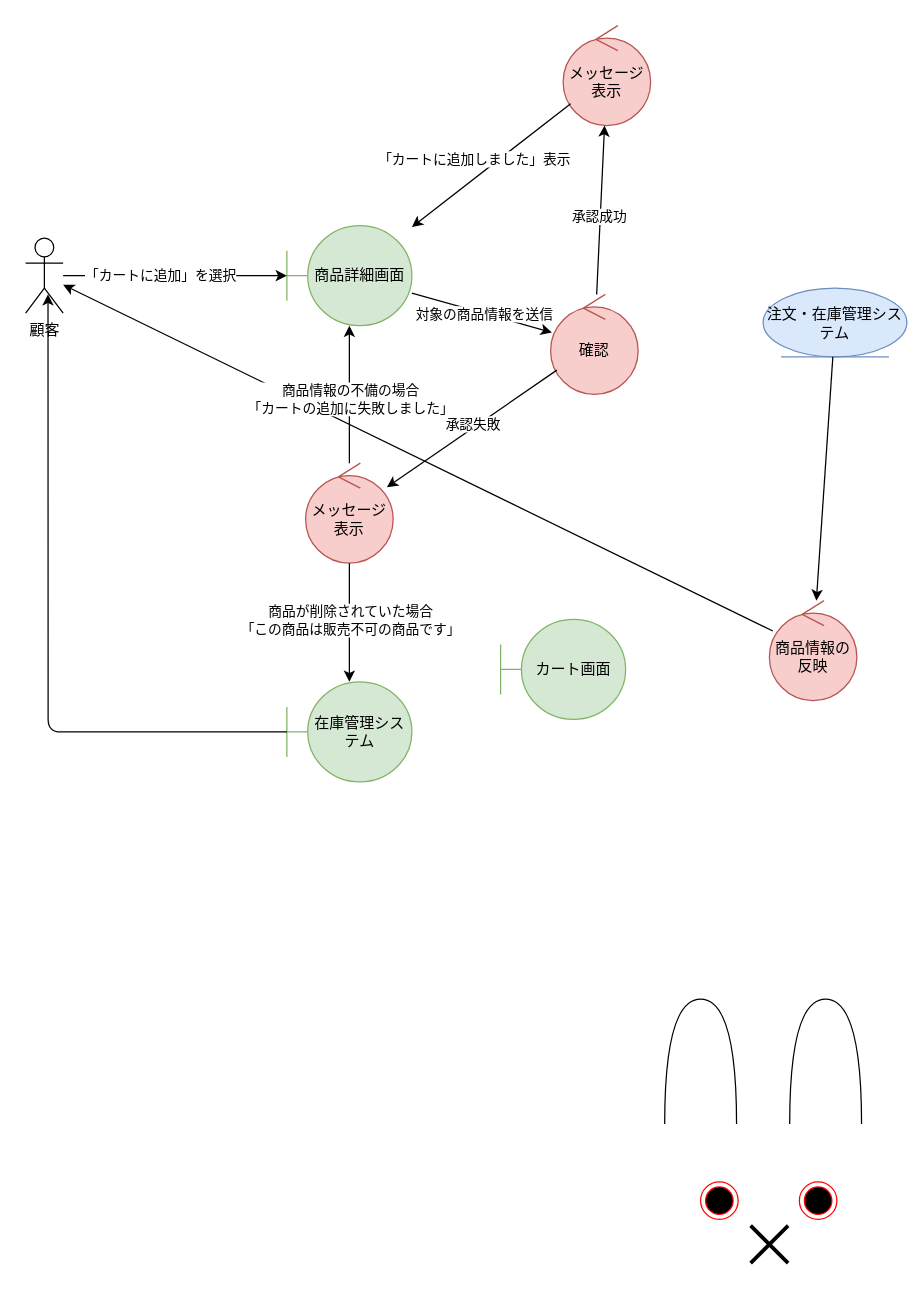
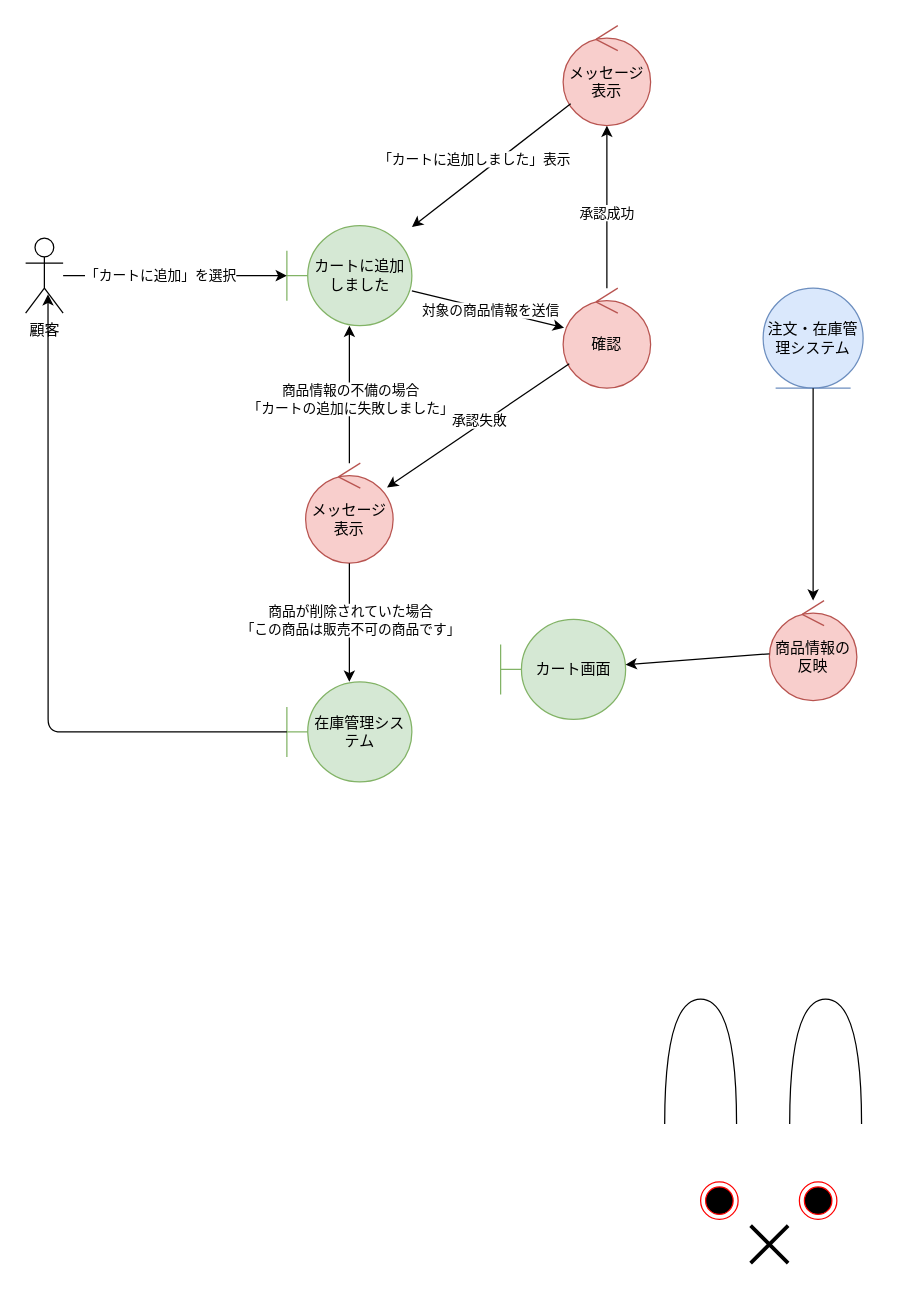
(360, 276) -> (360, 276)
(835, 323) -> (813, 338)
(594, 344) -> (607, 338)
(552, 523) -> (702, 659)
